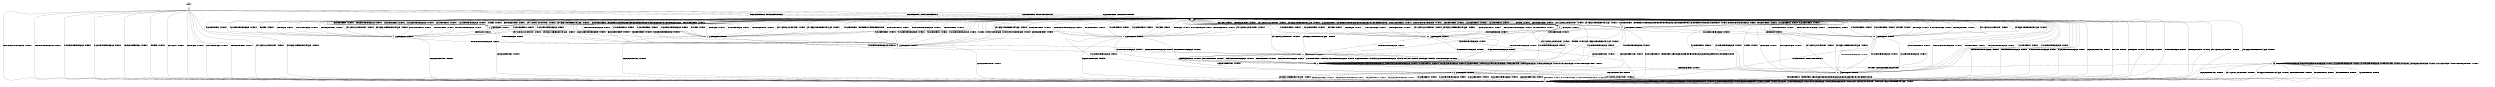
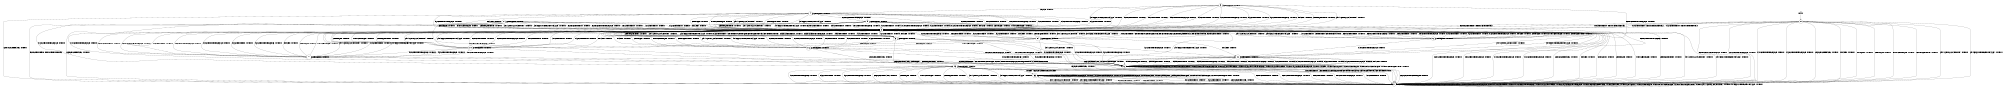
(841, 20) -> none
(483, 32) -> (1047, 9)
(1716, 32) -> (868, 43)
(1342, 33) -> none
(690, 43) -> none
(1631, 54) -> (907, 62)
(441, 59) -> (15, 48)
(1094, 59) -> (46, 53)
(1807, 59) -> (1083, 66)
(989, 63) -> (78, 53)
(1577, 67) -> (717, 59)
(1864, 67) -> (995, 69)
(1619, 73) -> (1414, 76)
(975, 79) -> none
(996, 80) -> none
